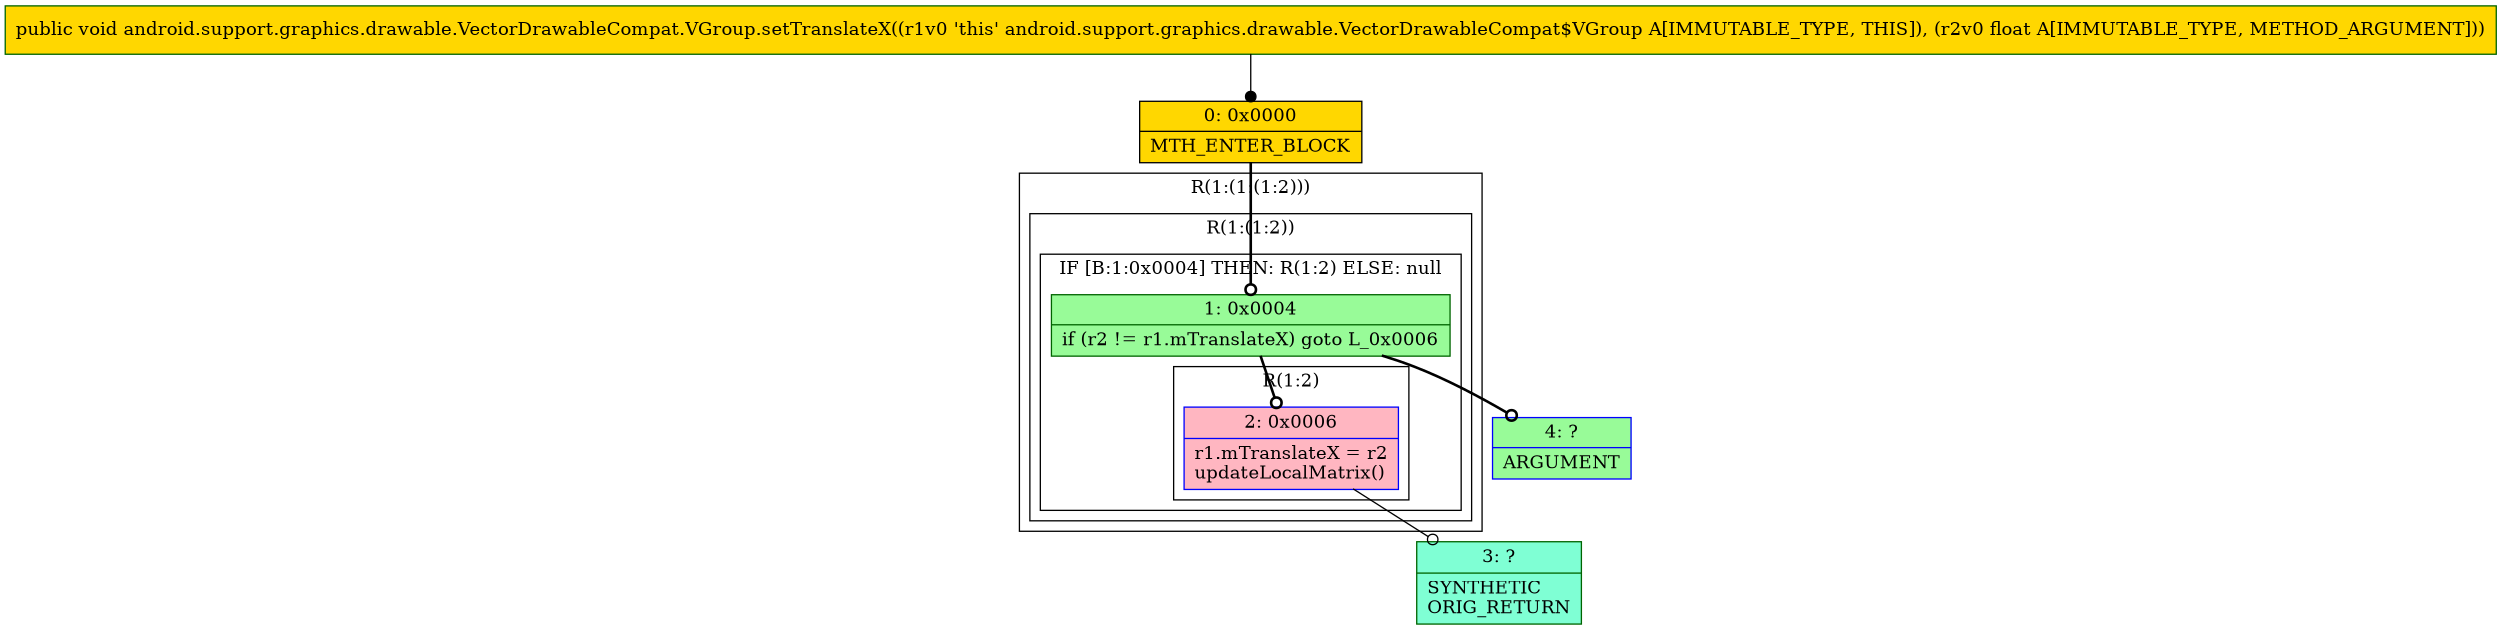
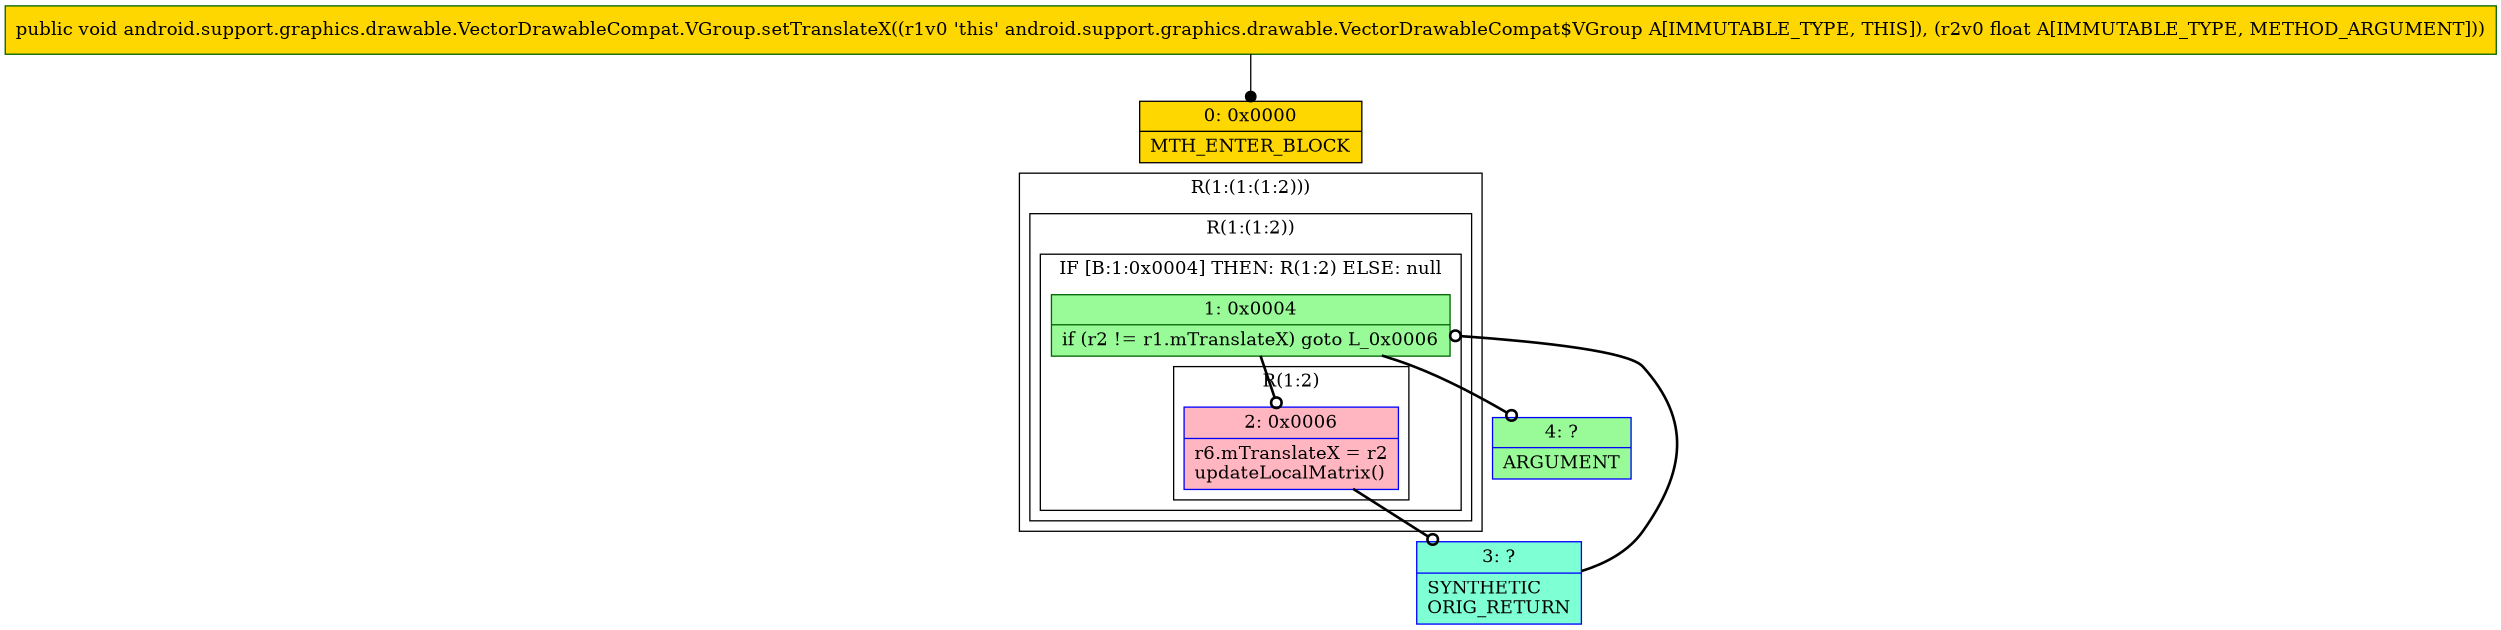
(1251, 223) -> (1663, 395)
(1291, 454) -> (1291, 454)
(1391, 513) -> (1391, 513)
(1499, 583) -> (1499, 583)
